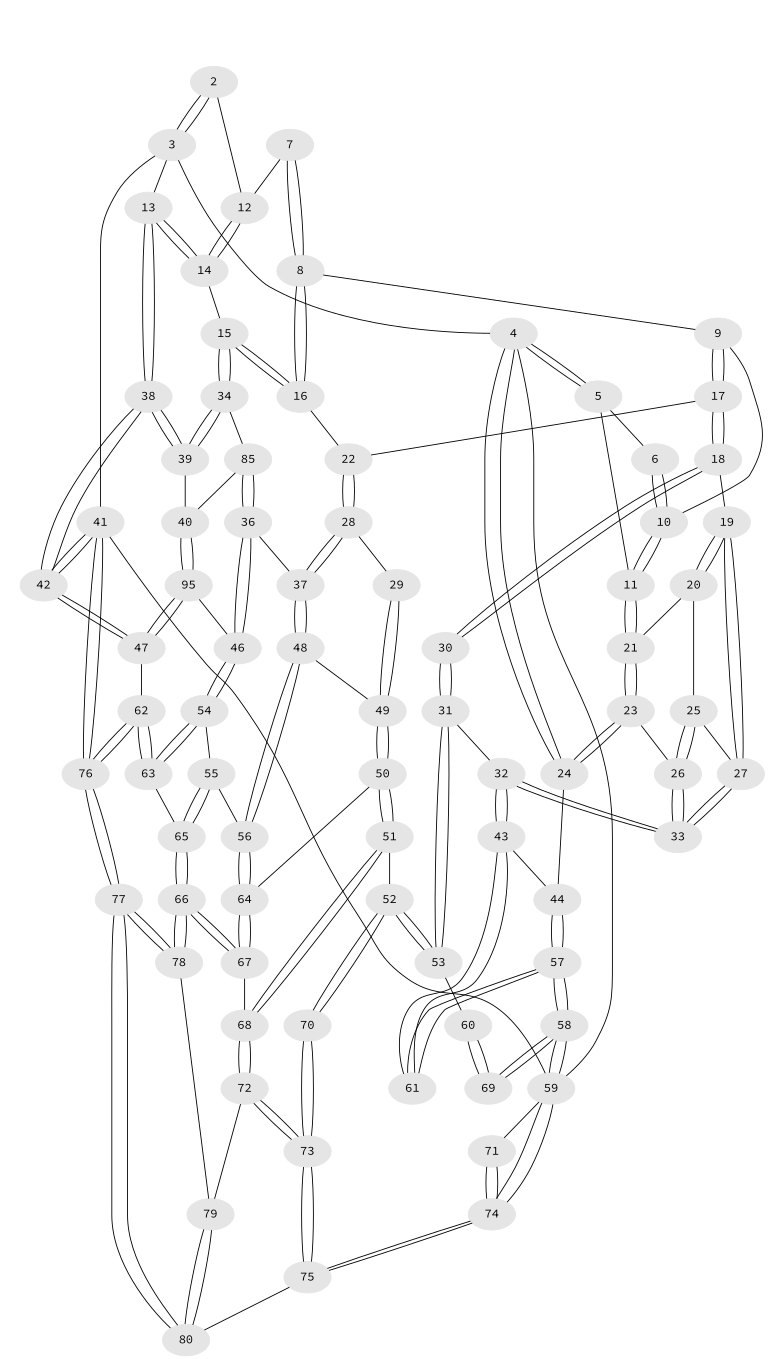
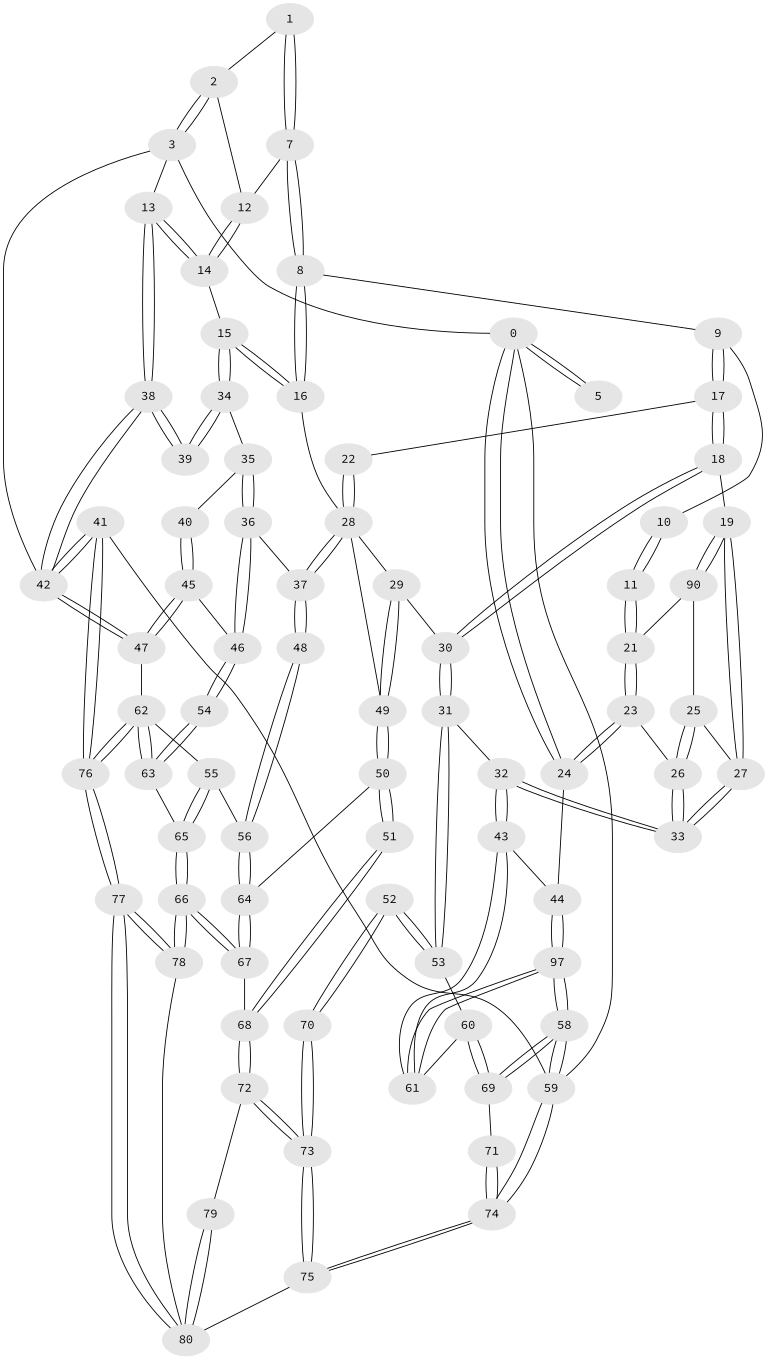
none -> (290, 19)
(100, 321) -> (3, 322)
(514, 334) -> (514, 334)
(325, 428) -> (313, 463)
(248, 460) -> (248, 460)
(655, 460) -> none
(185, 491) -> none
(615, 491) -> none
(189, 585) -> (189, 585)
(694, 585) -> (694, 585)
none -> (421, 617)
(342, 680) -> (366, 617)
(208, 743) -> (169, 736)
(390, 868) -> none
(557, 963) -> (557, 963)
none -> (440, 1057)
(195, 1089) -> (162, 1152)
(522, 1120) -> (490, 1120)
